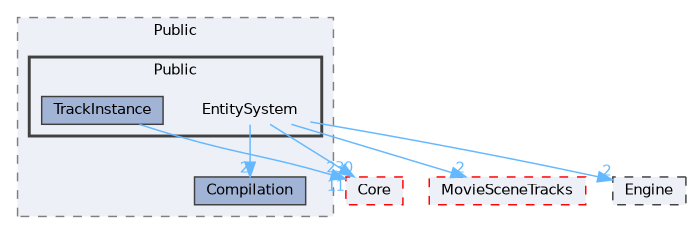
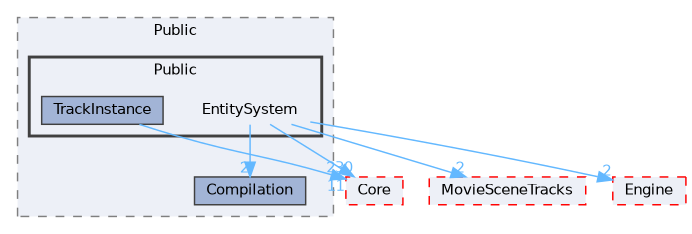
(649, 191) -> (649, 191)
